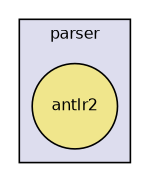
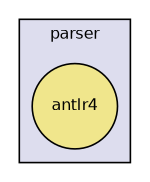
(75, 106) -> (75, 106)
